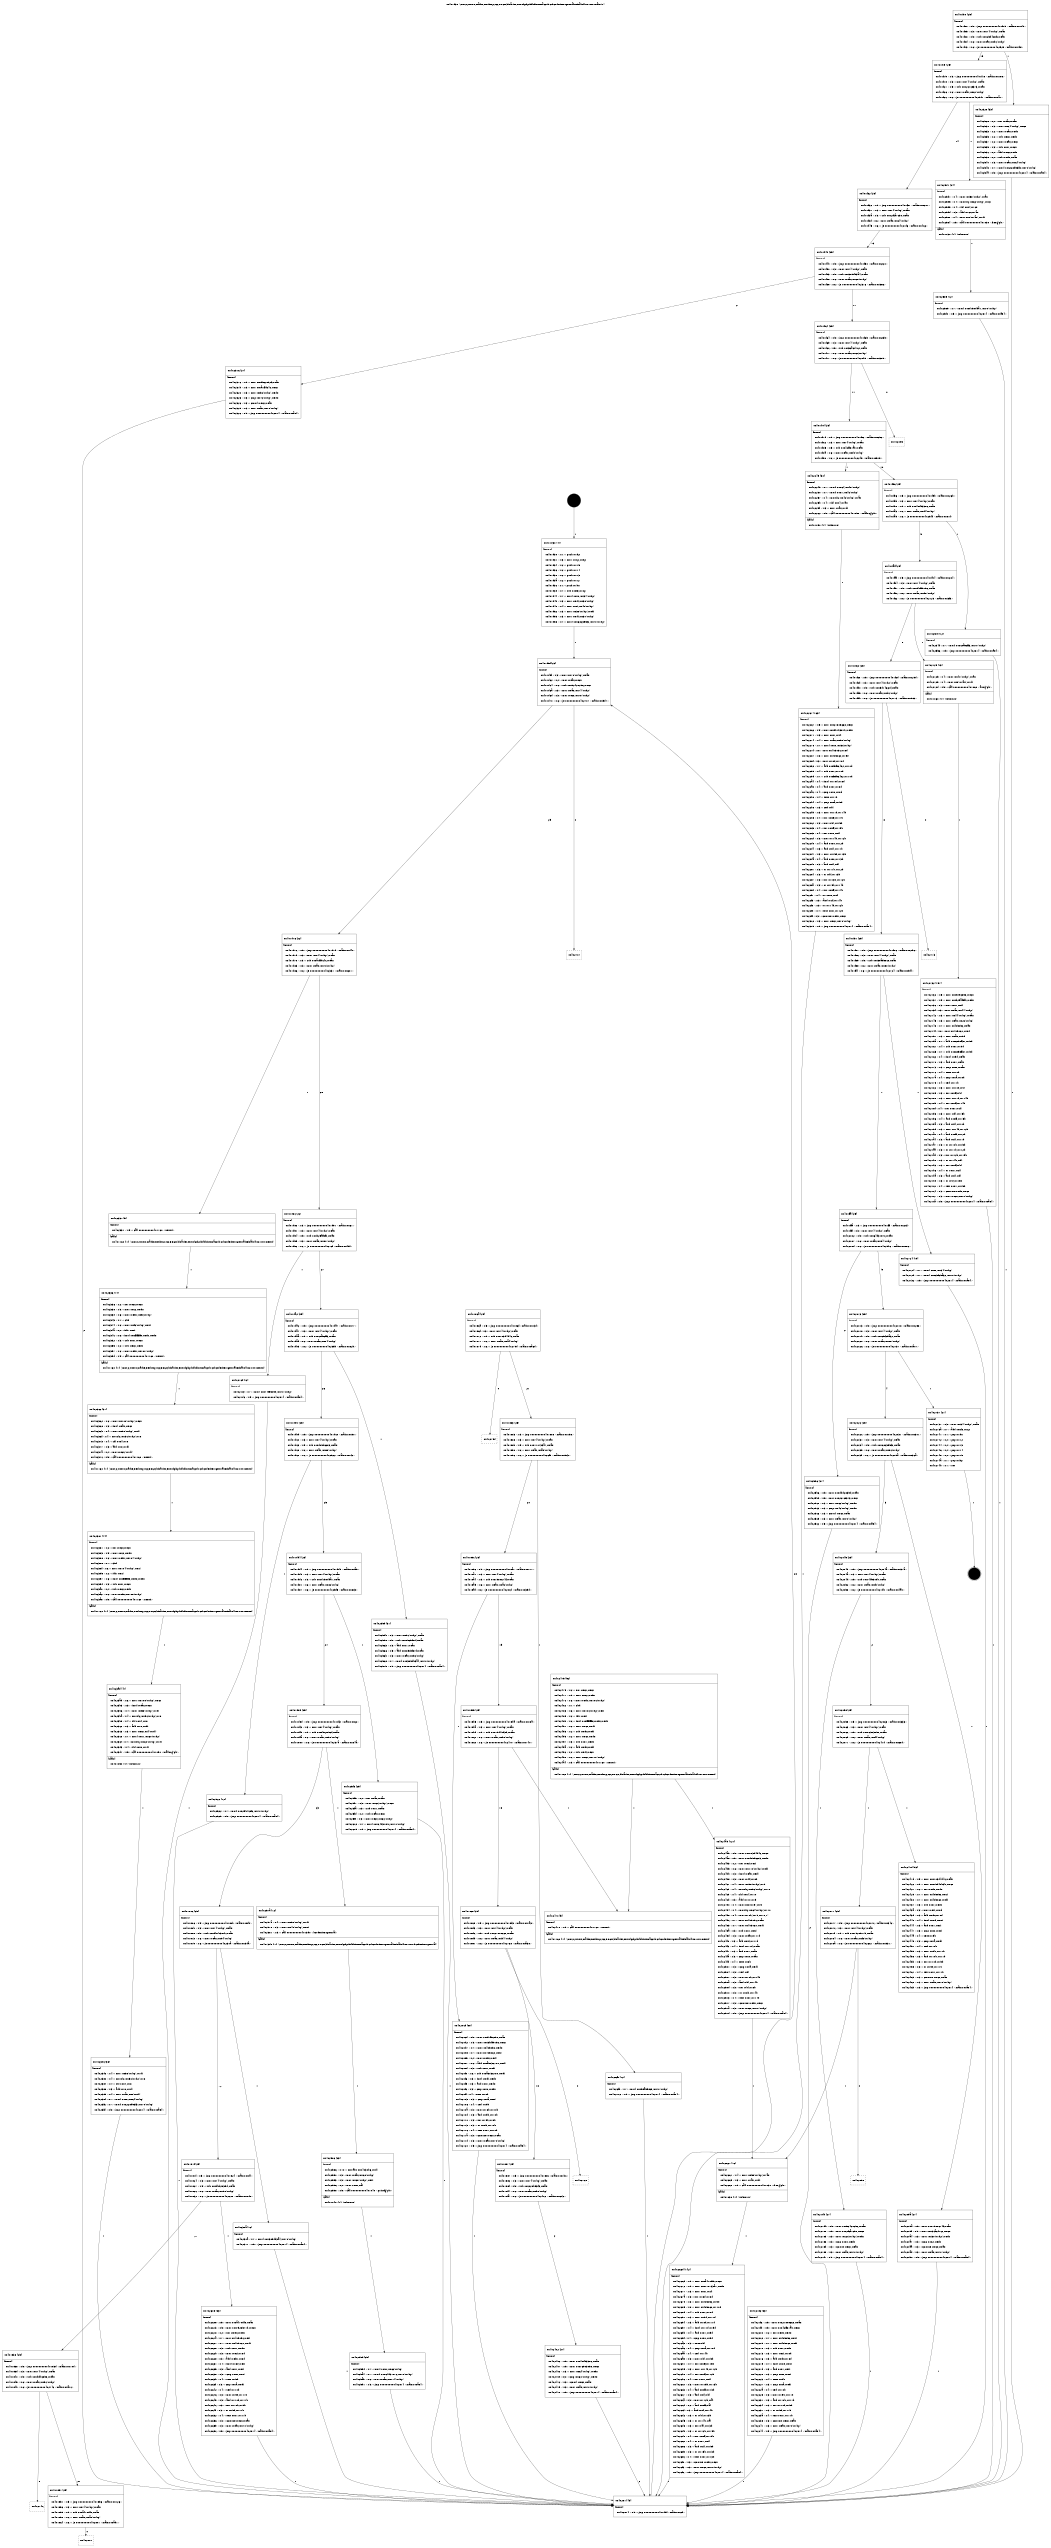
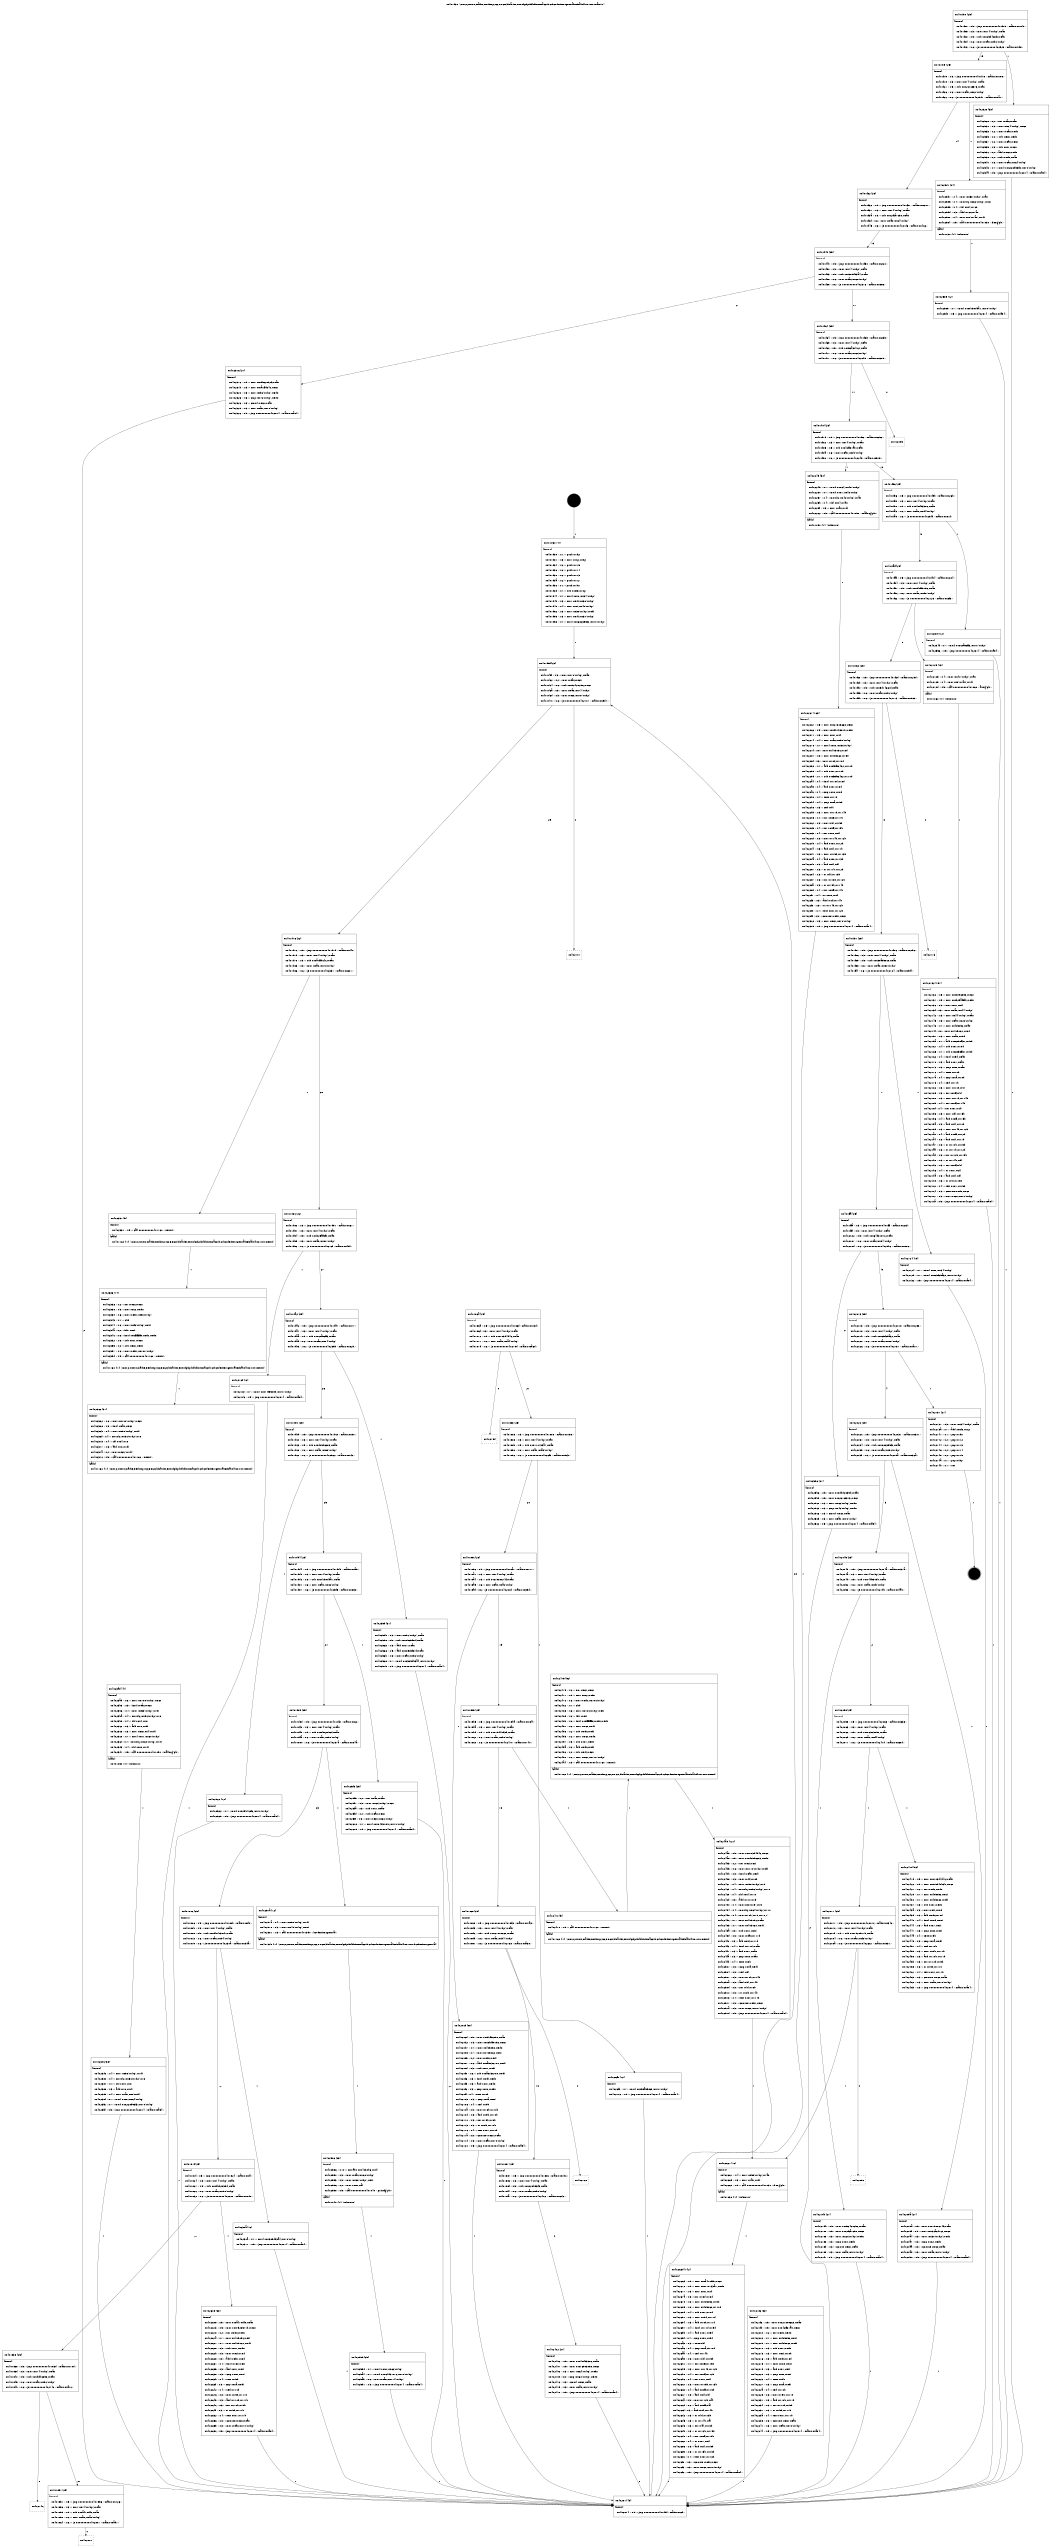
(171, 1574) -> none
(631, 1844) -> (627, 1846)
(450, 2086) -> (450, 2086)
